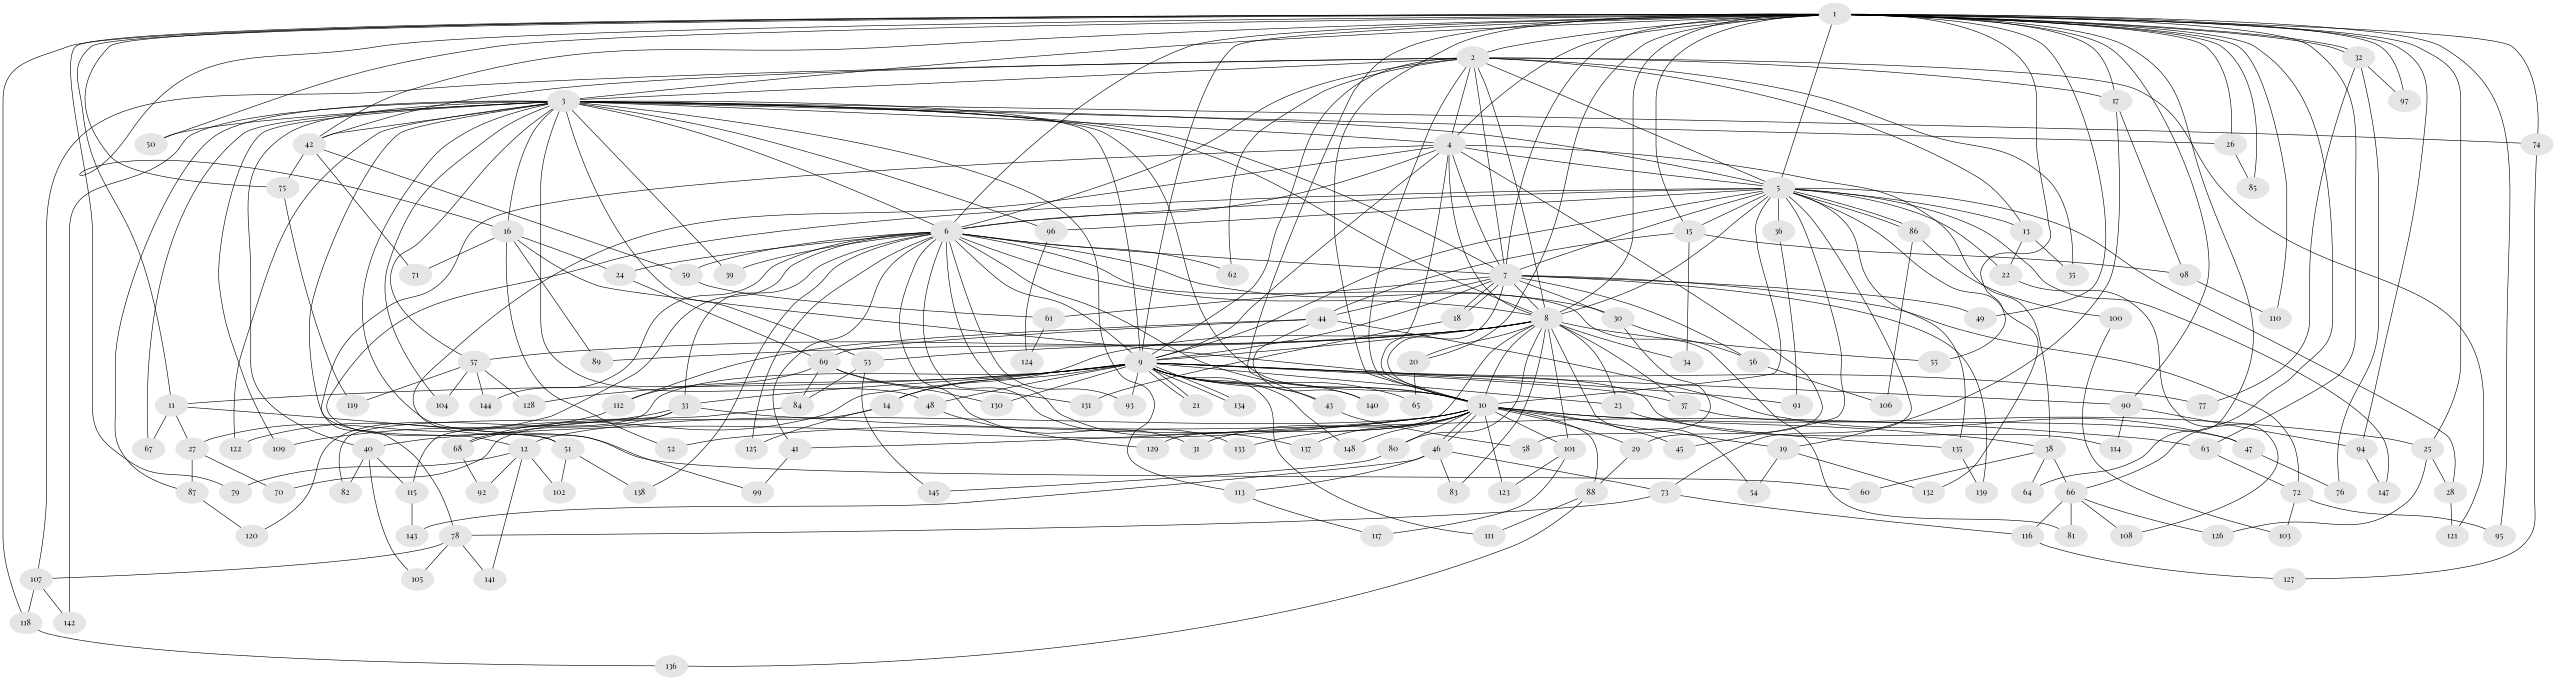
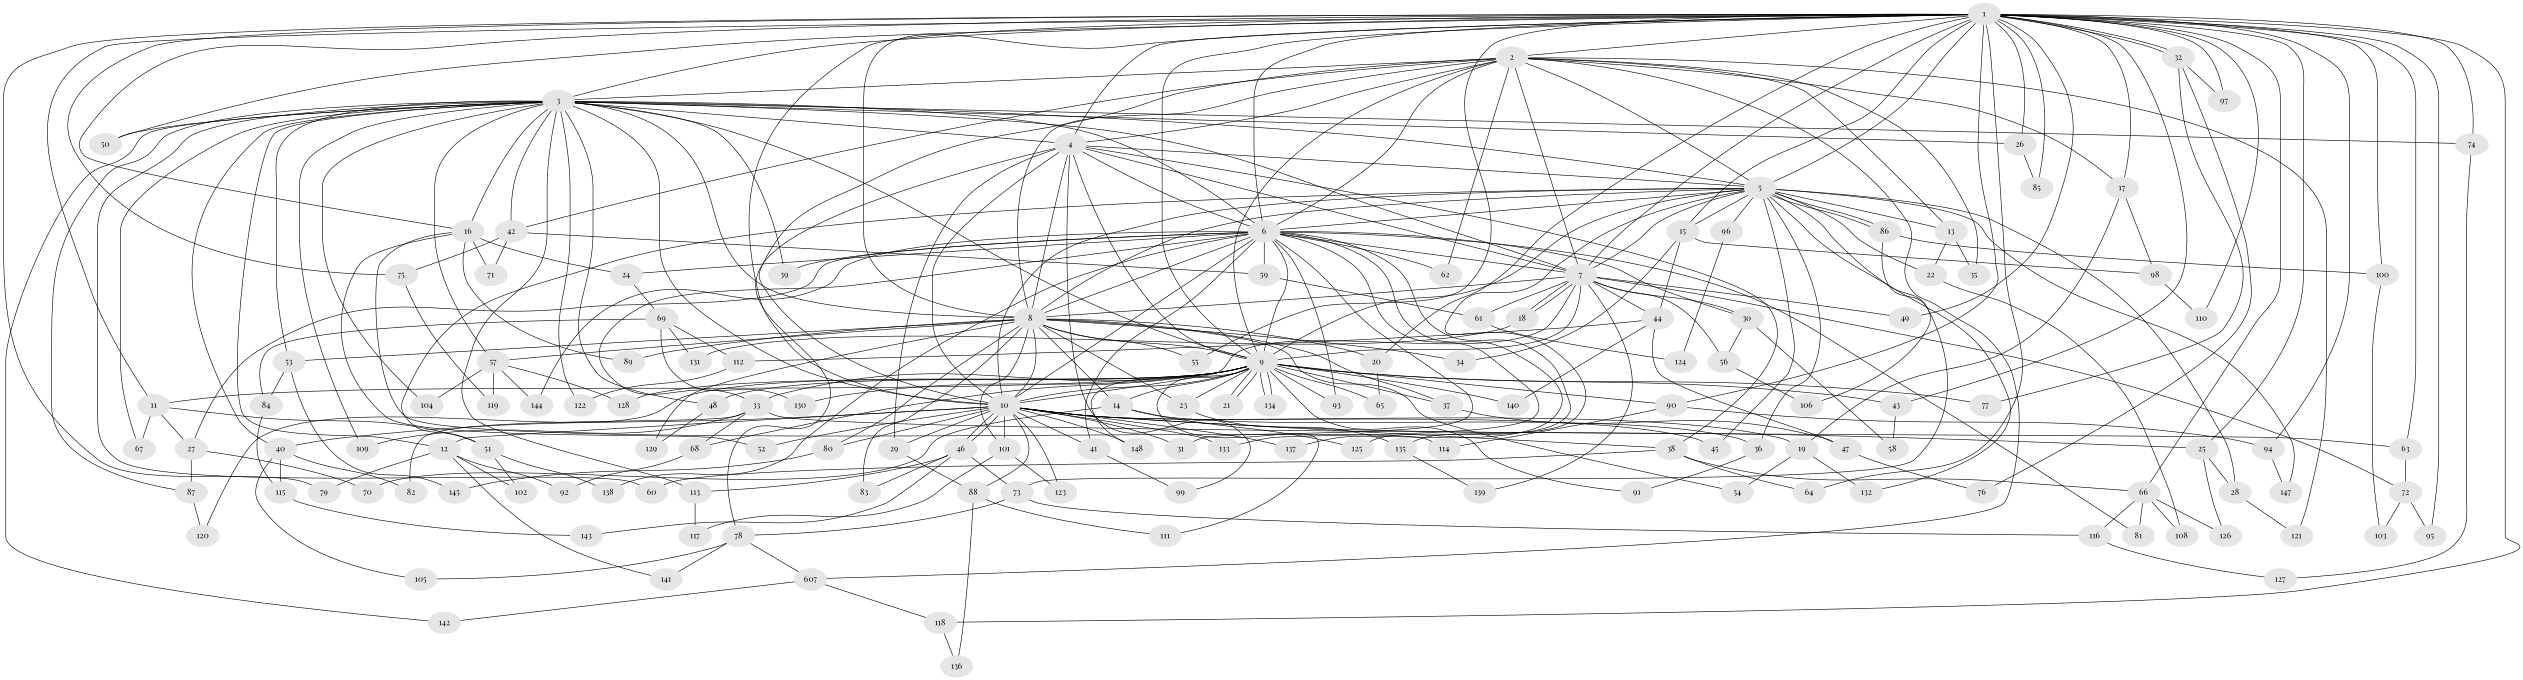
(1062, 38) -> (2349, 43)
(811, 153) -> none
(1070, 332) -> none
none -> (1439, 422)
(36, 579) -> (810, 579)
